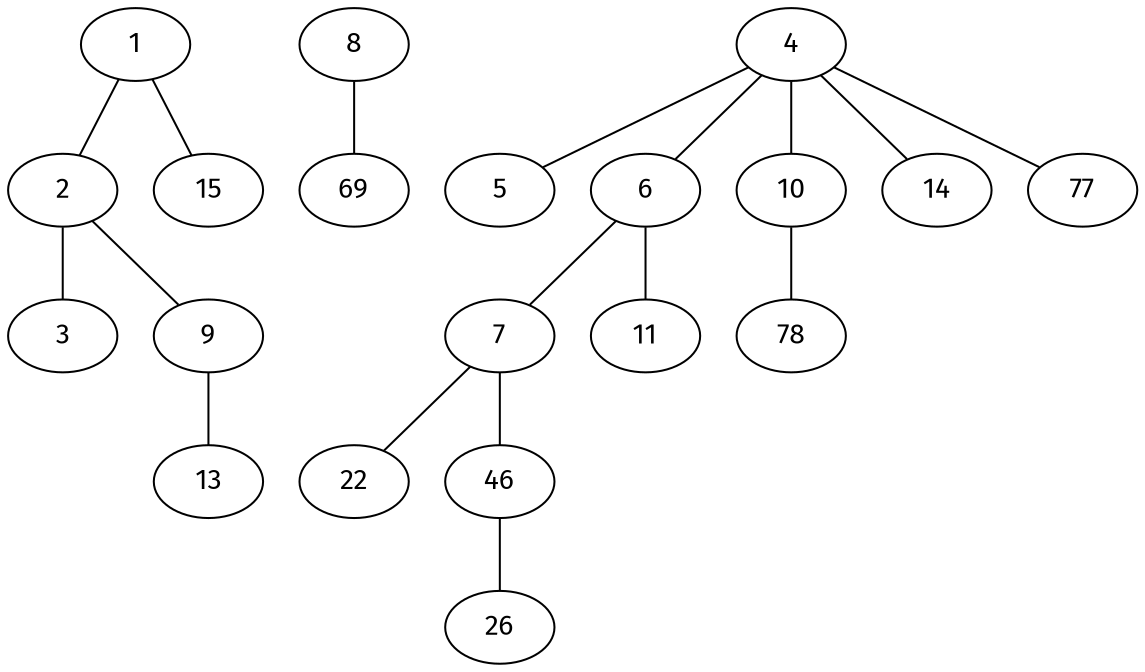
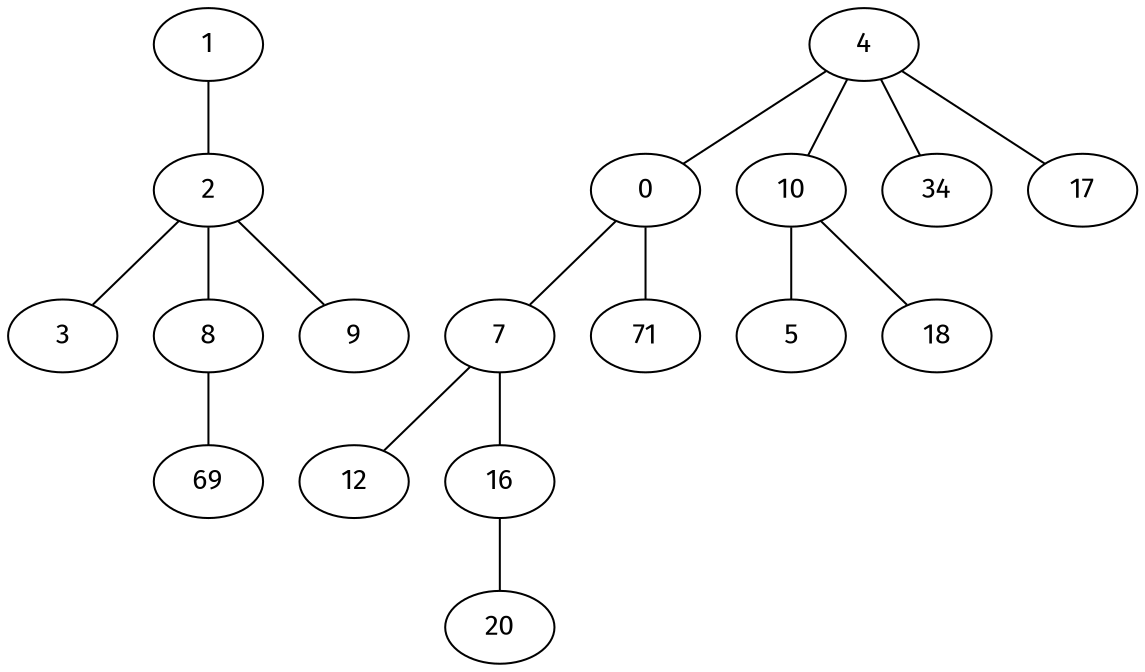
(646, 117) -> (791, 263)
(208, 190) -> none
(646, 190) -> (646, 190)
(937, 190) -> (937, 190)
(1083, 190) -> (1083, 190)
none -> (208, 263)
(646, 336) -> (646, 336)
(791, 336) -> (937, 336)
(208, 482) -> none
(354, 482) -> (354, 482)
(500, 482) -> (500, 482)
(500, 627) -> (500, 627)
